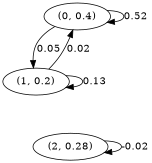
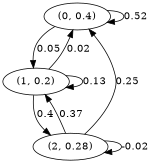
none -> (116, 87)
none -> (35, 114)
none -> (58, 117)
